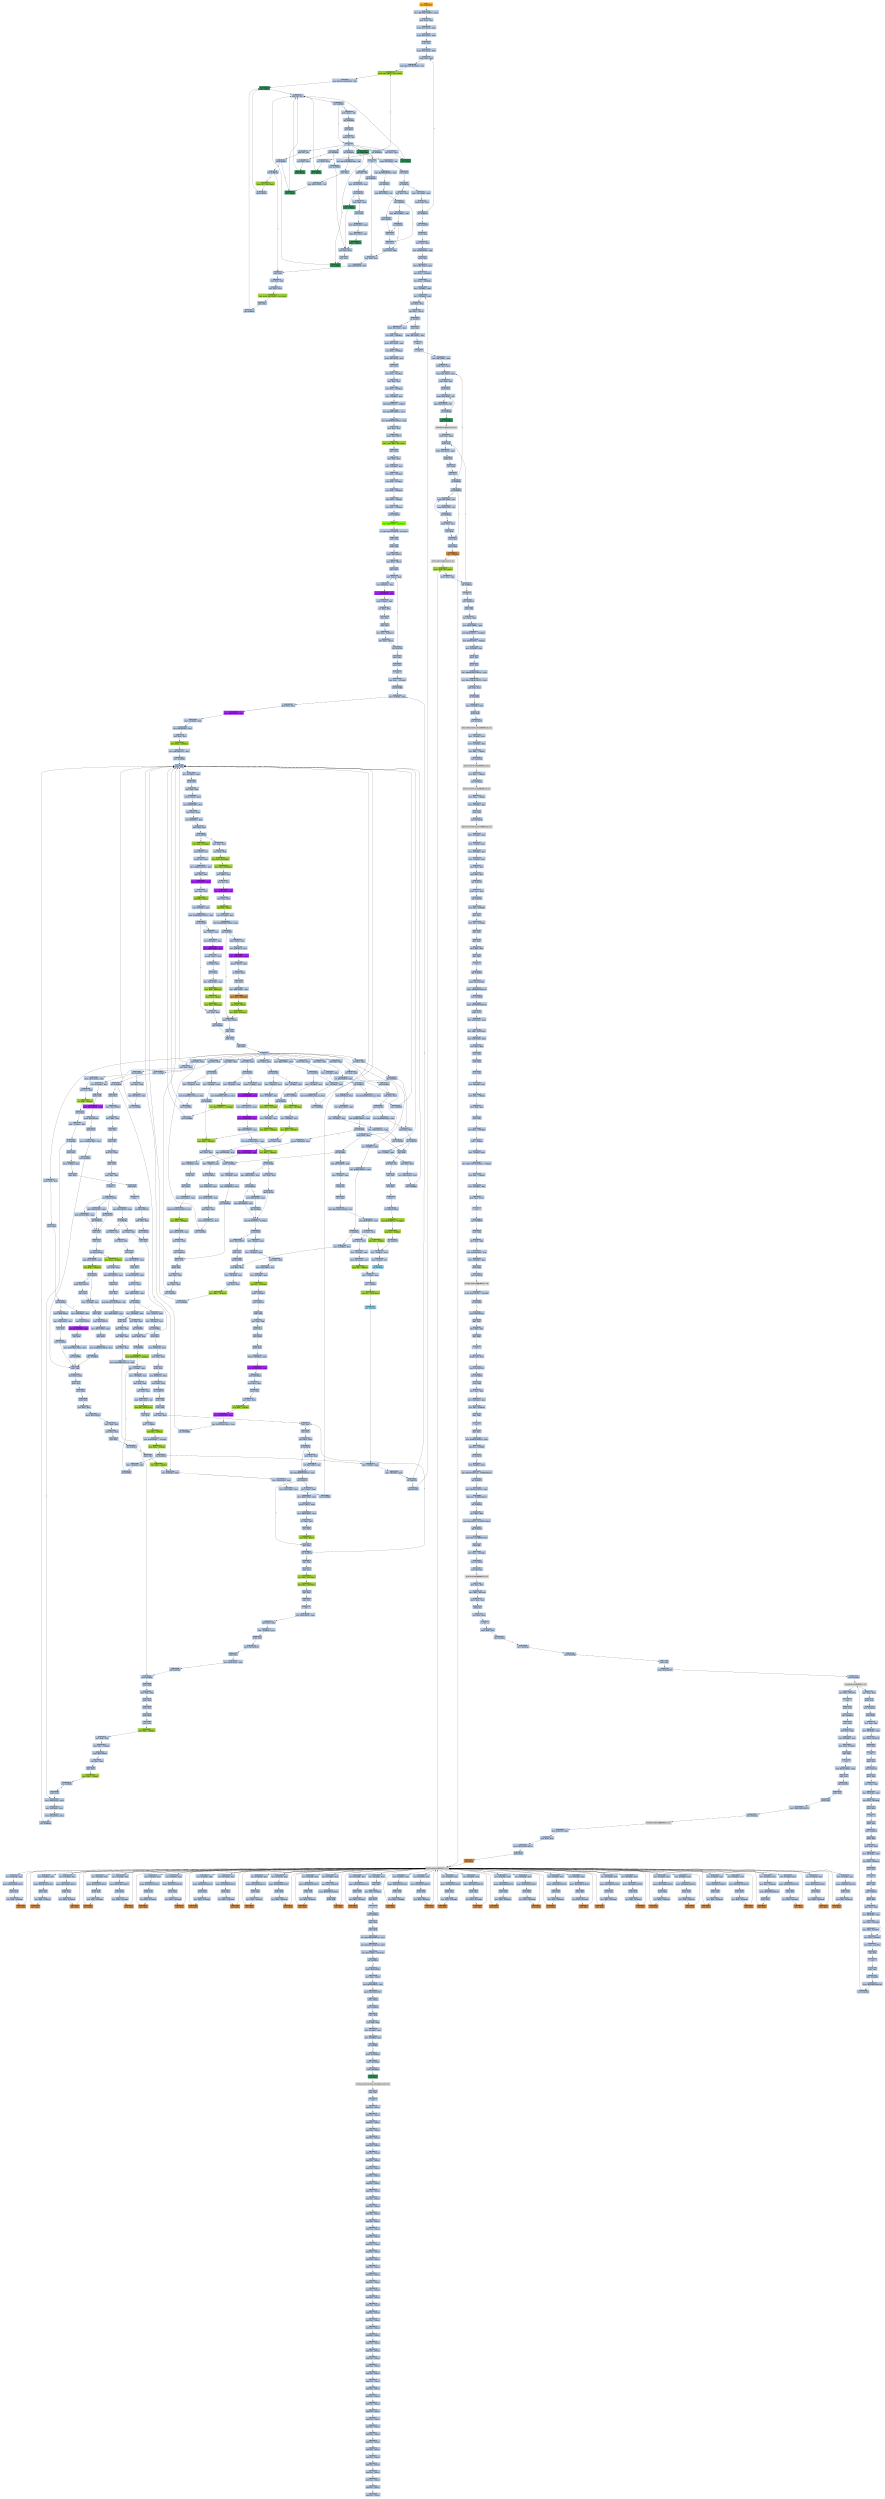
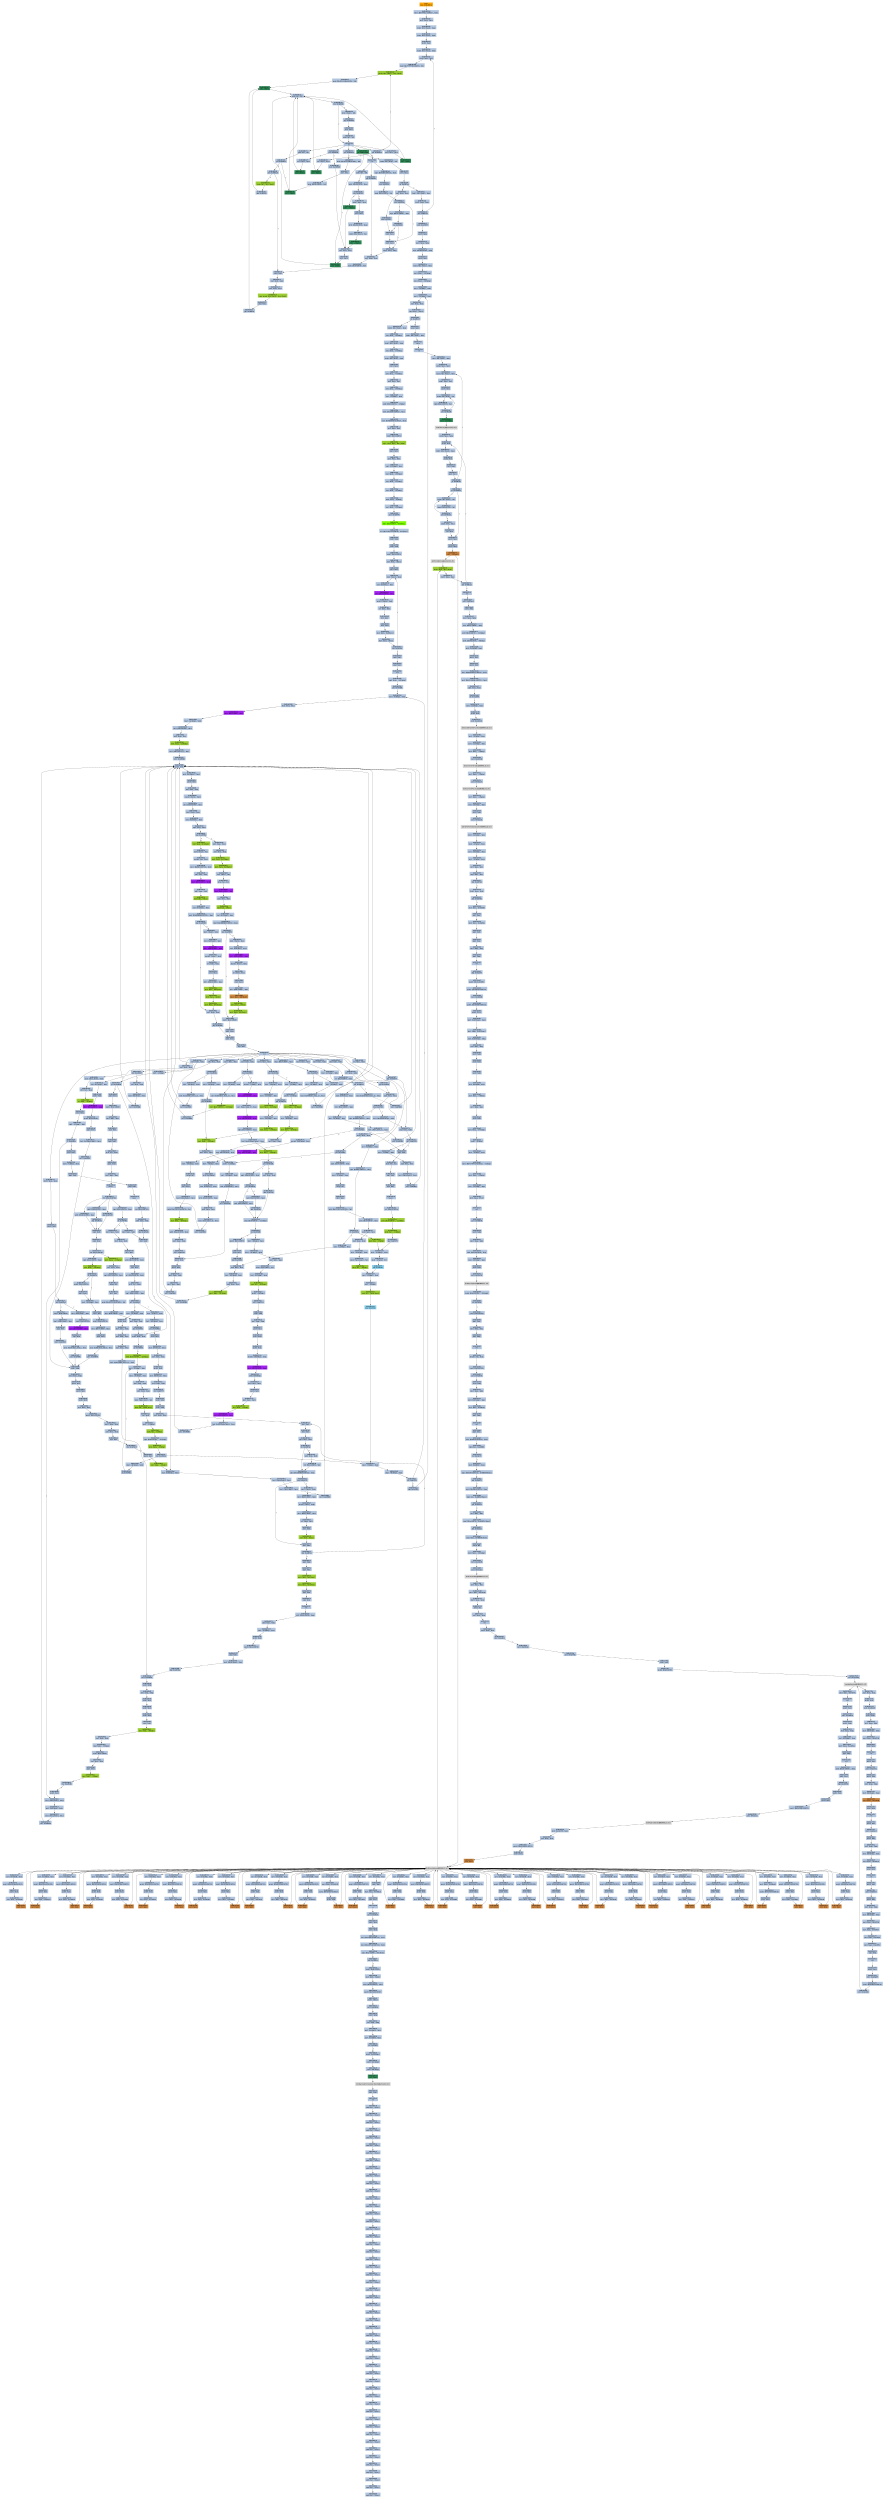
(871, 1800) -> (871, 1800)
(881, 1929) -> (871, 1925)
